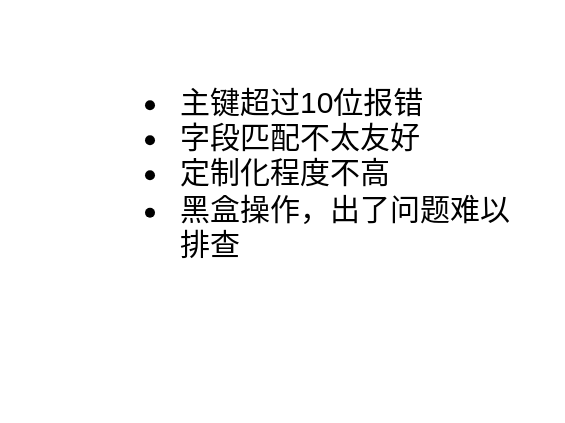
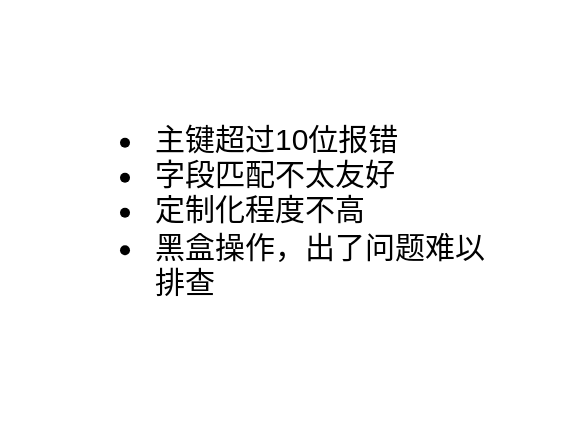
(306, 173) -> (281, 210)
